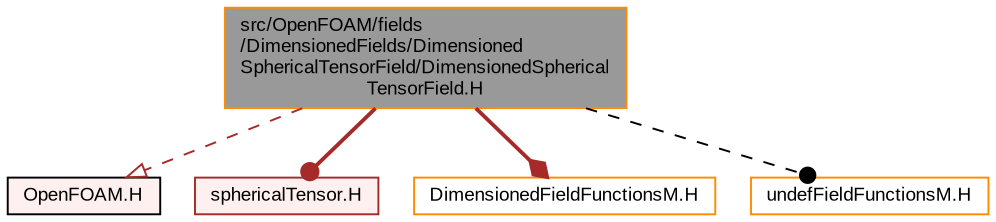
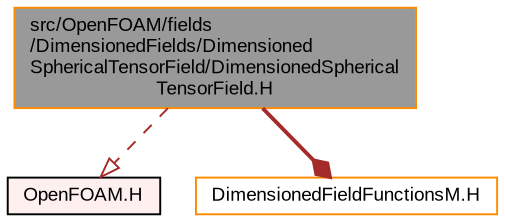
(287, 196) -> none
(870, 196) -> none
